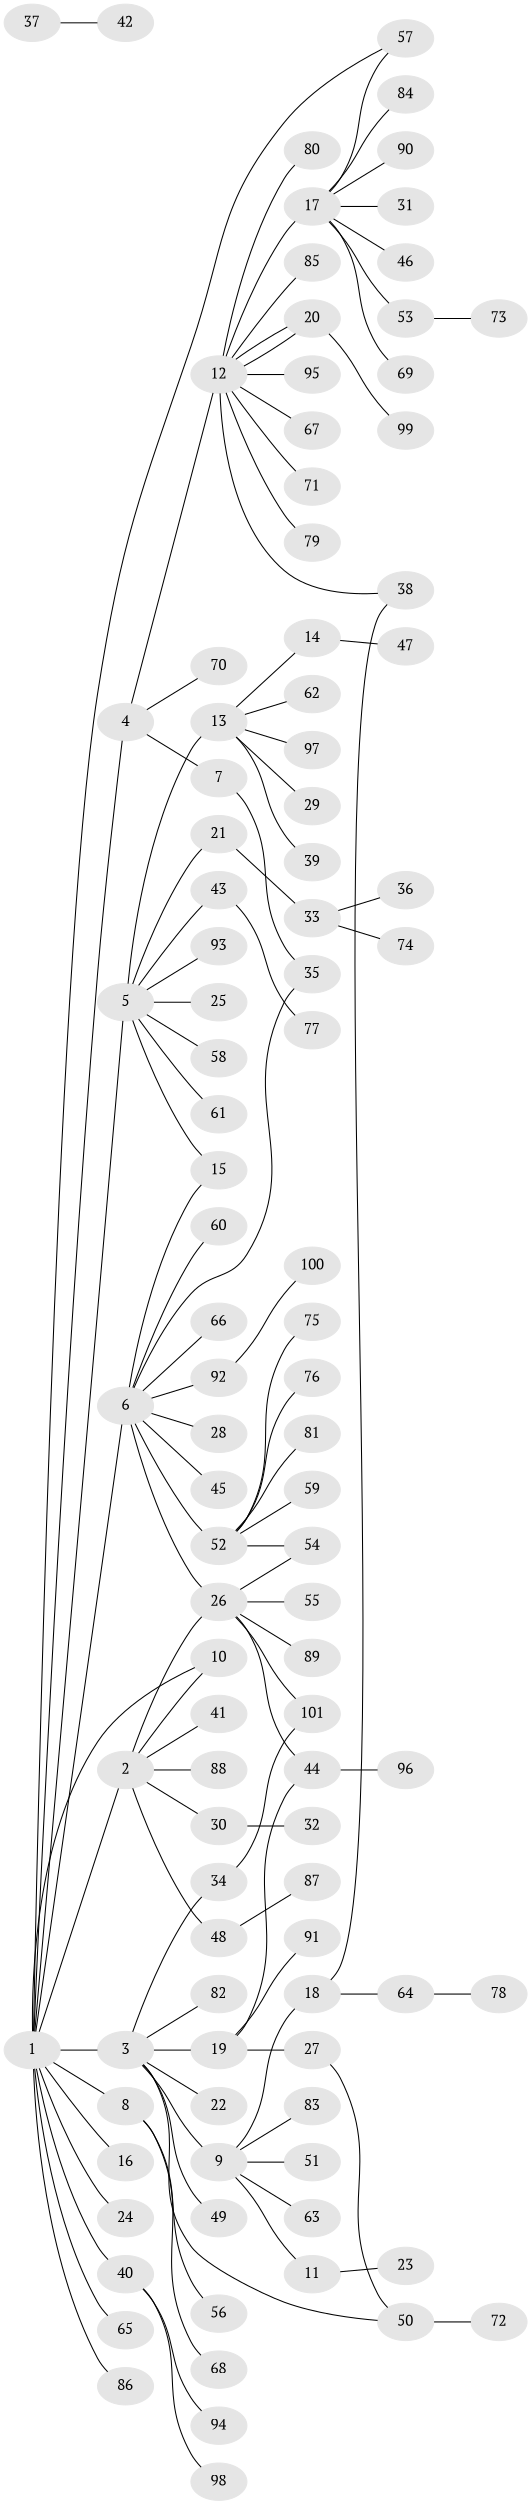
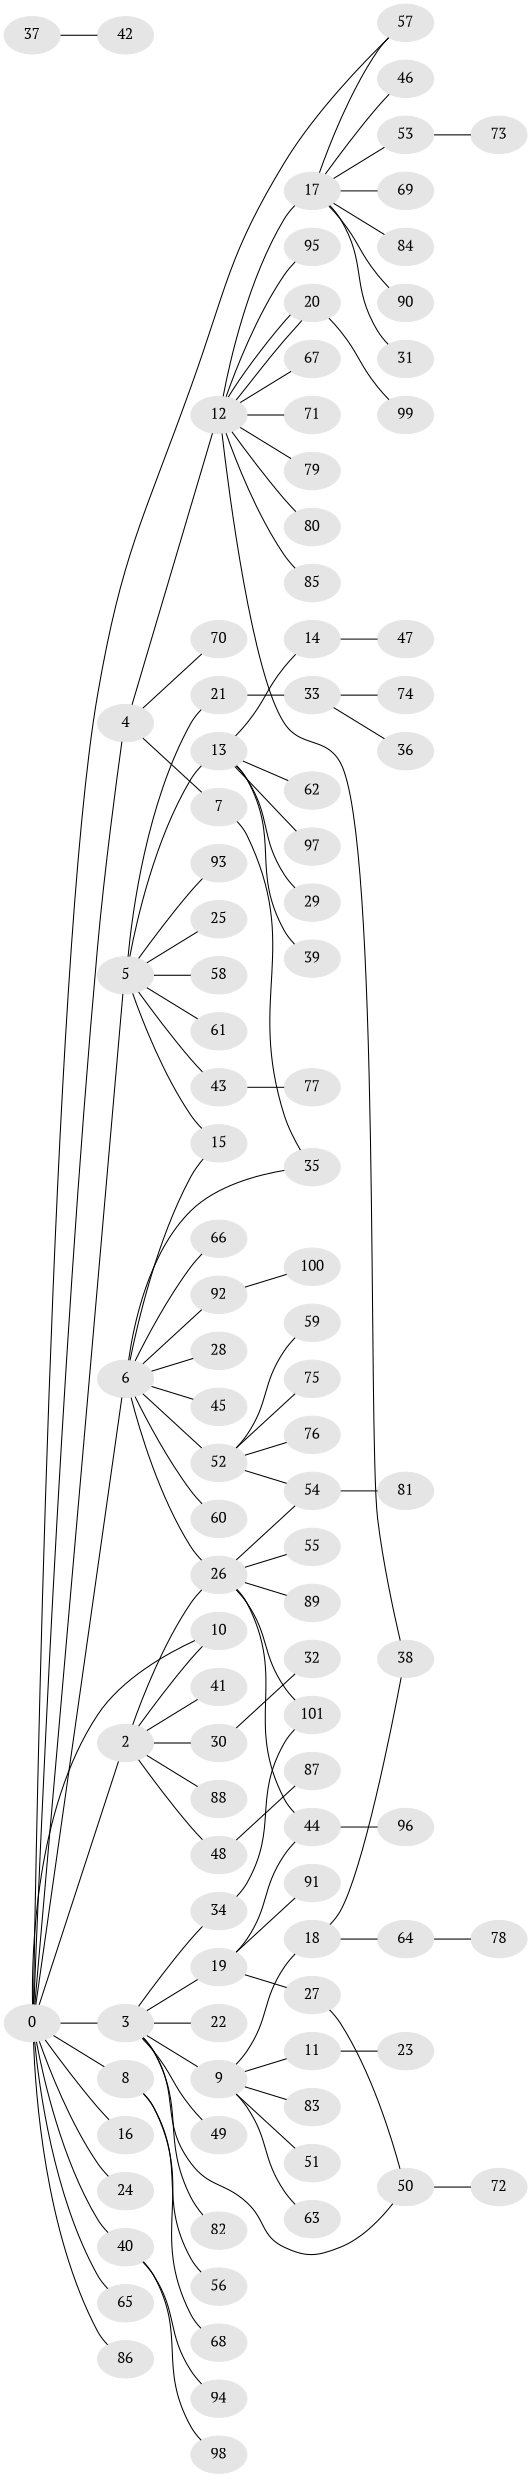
(267, 1488) -> (359, 1491)
(32, 2050) -> (32, 2023)
